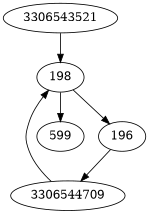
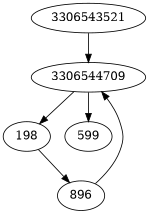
(60, 44) -> (88, 44)
(60, 103) -> (88, 103)
(122, 136) -> (81, 196)
